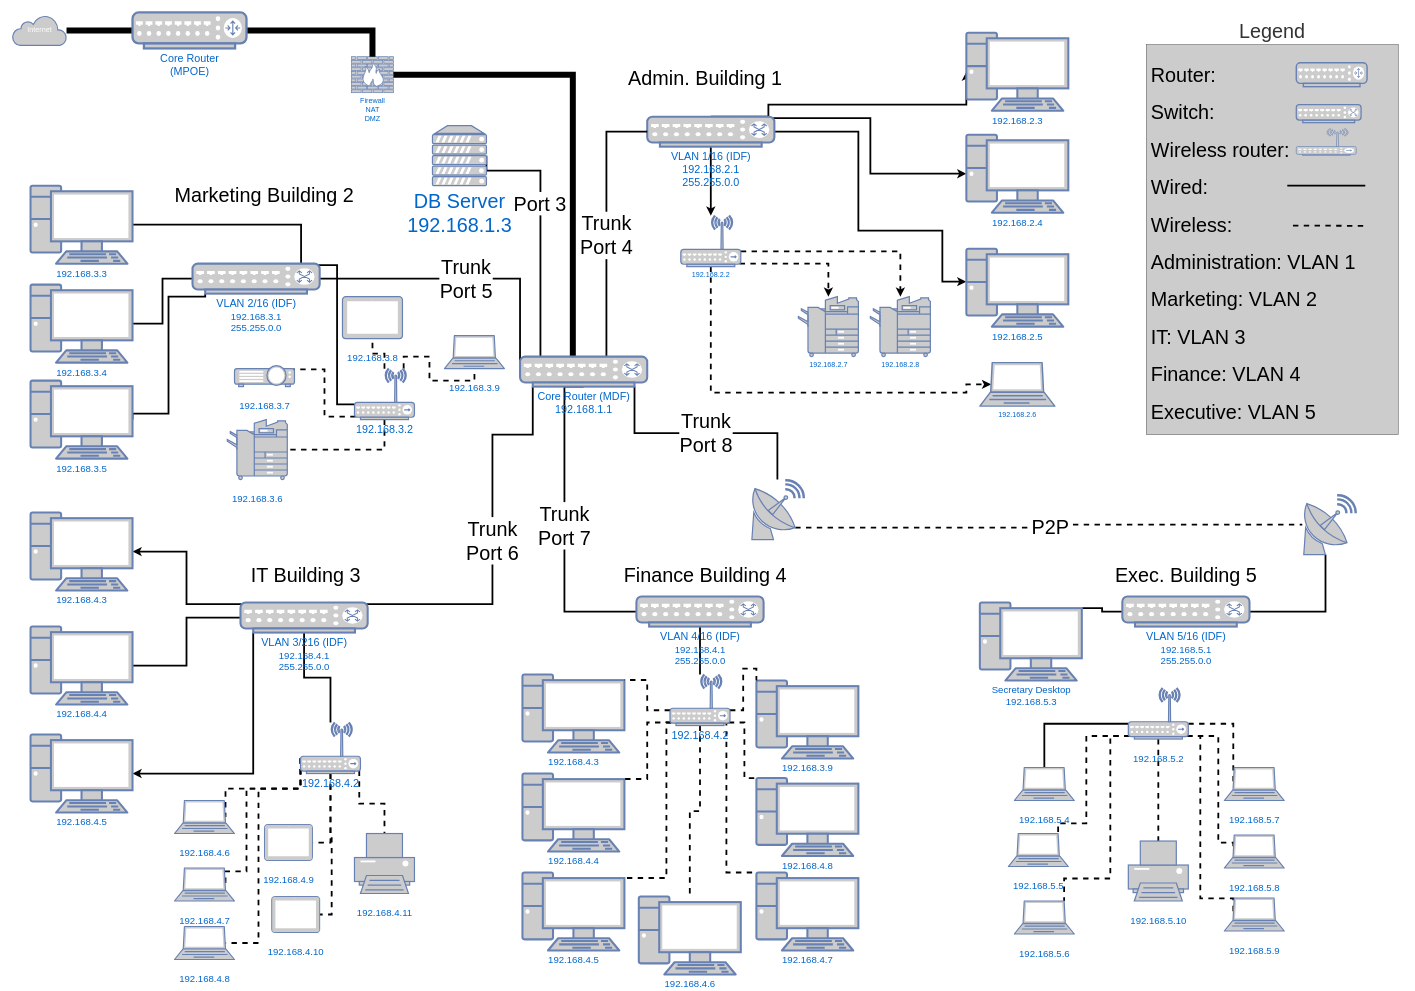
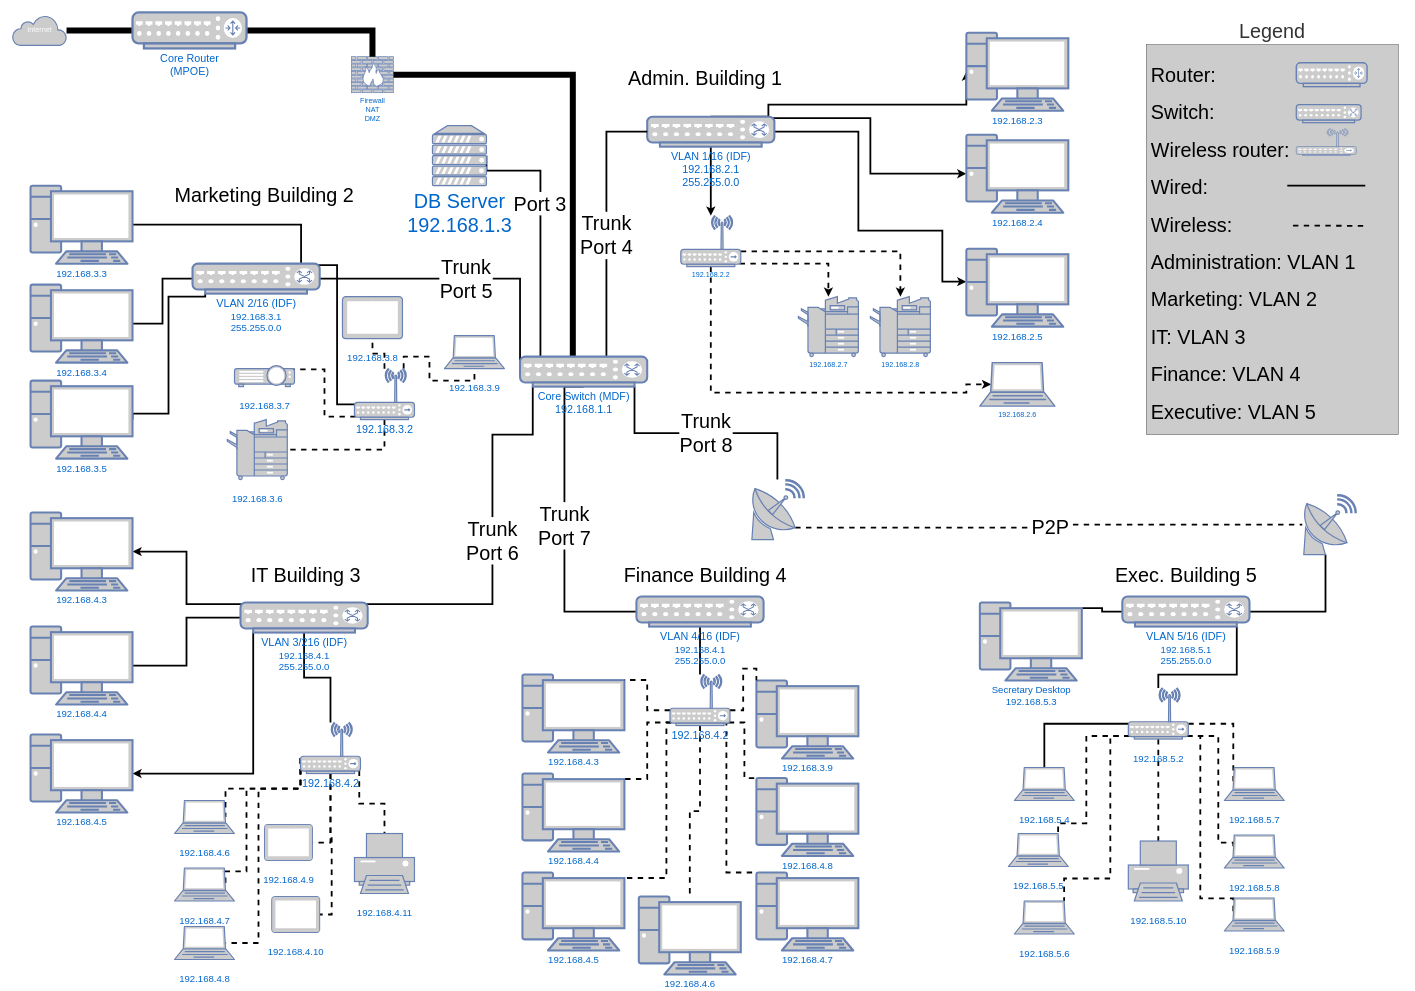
(584, 404) -> (584, 404)
none -> (1216, 675)
